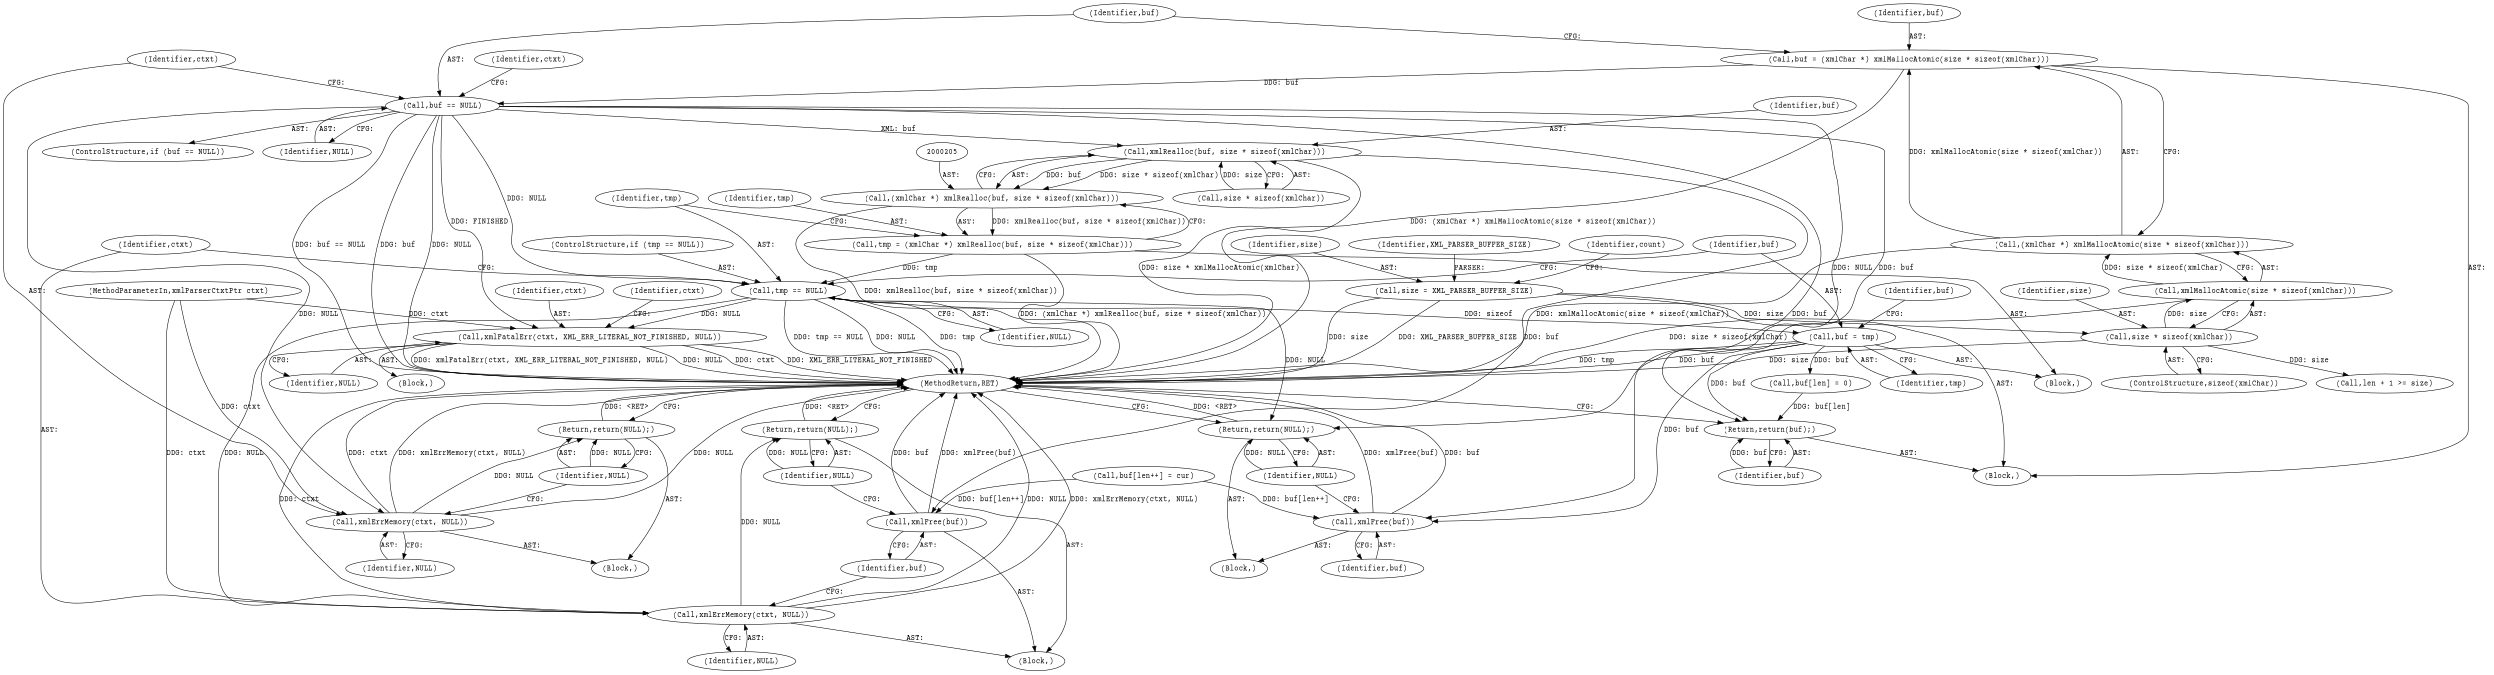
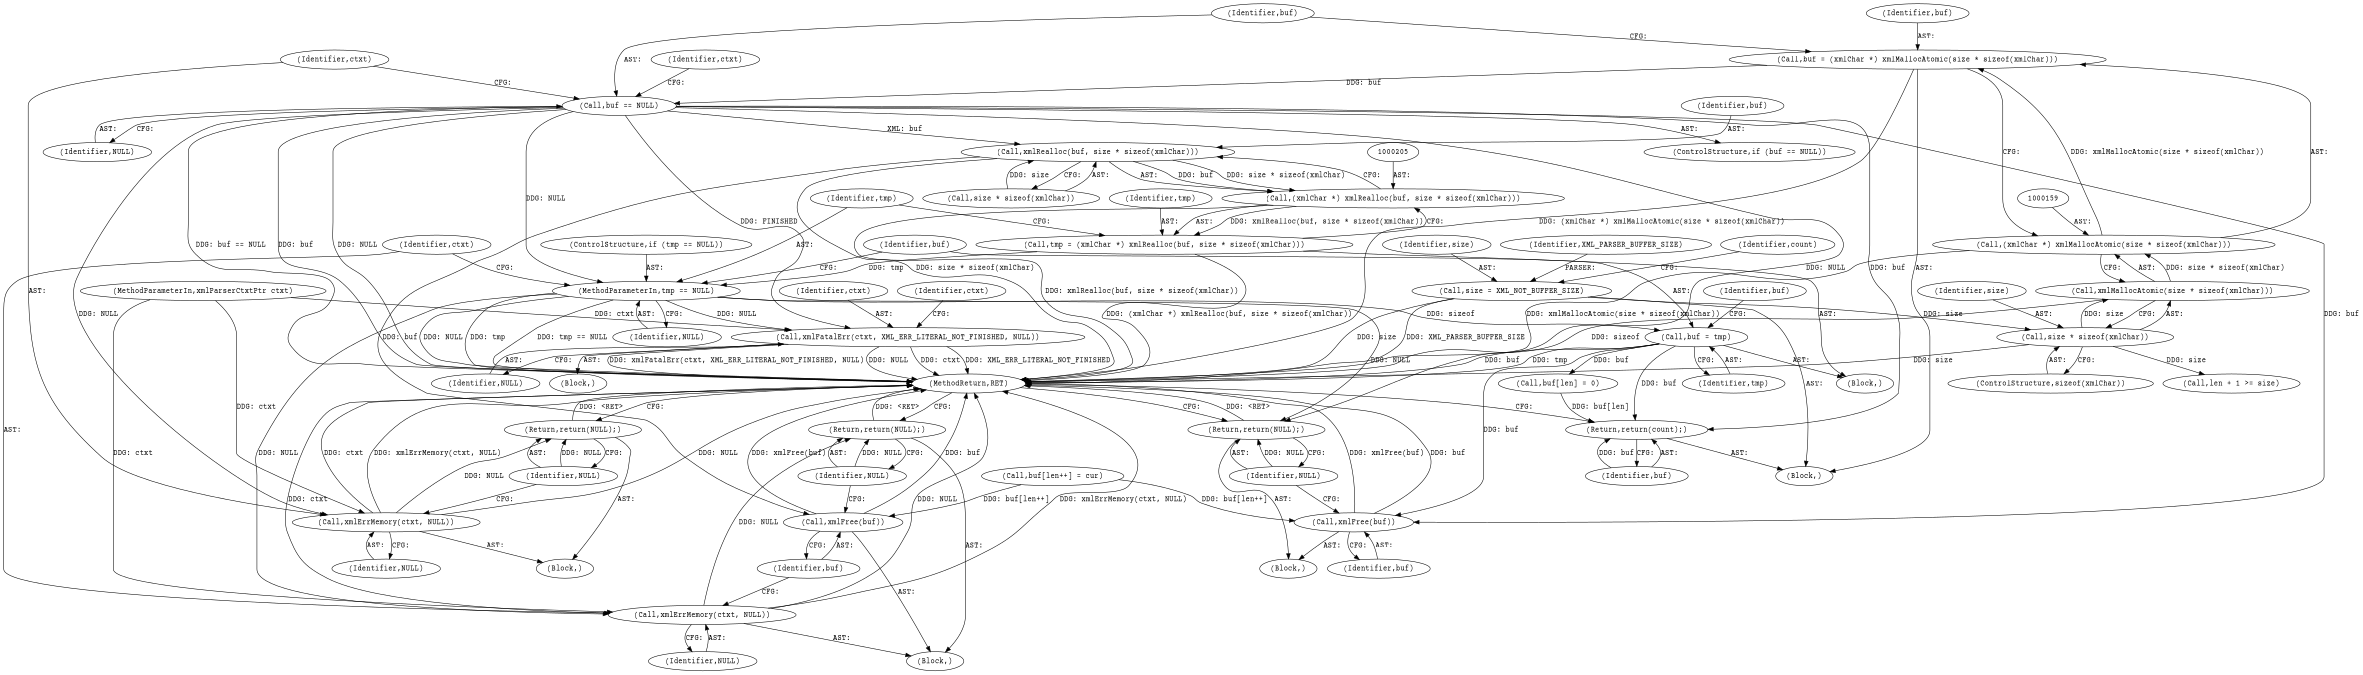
(942, 152) -> (1393, 152)
none -> (2043, 198)
(1221, 268) -> (975, 268)
(788, 291) -> (646, 291)
(1454, 291) -> (1512, 291)
(1729, 337) -> (1616, 337)
(1770, 430) -> (1637, 430)
